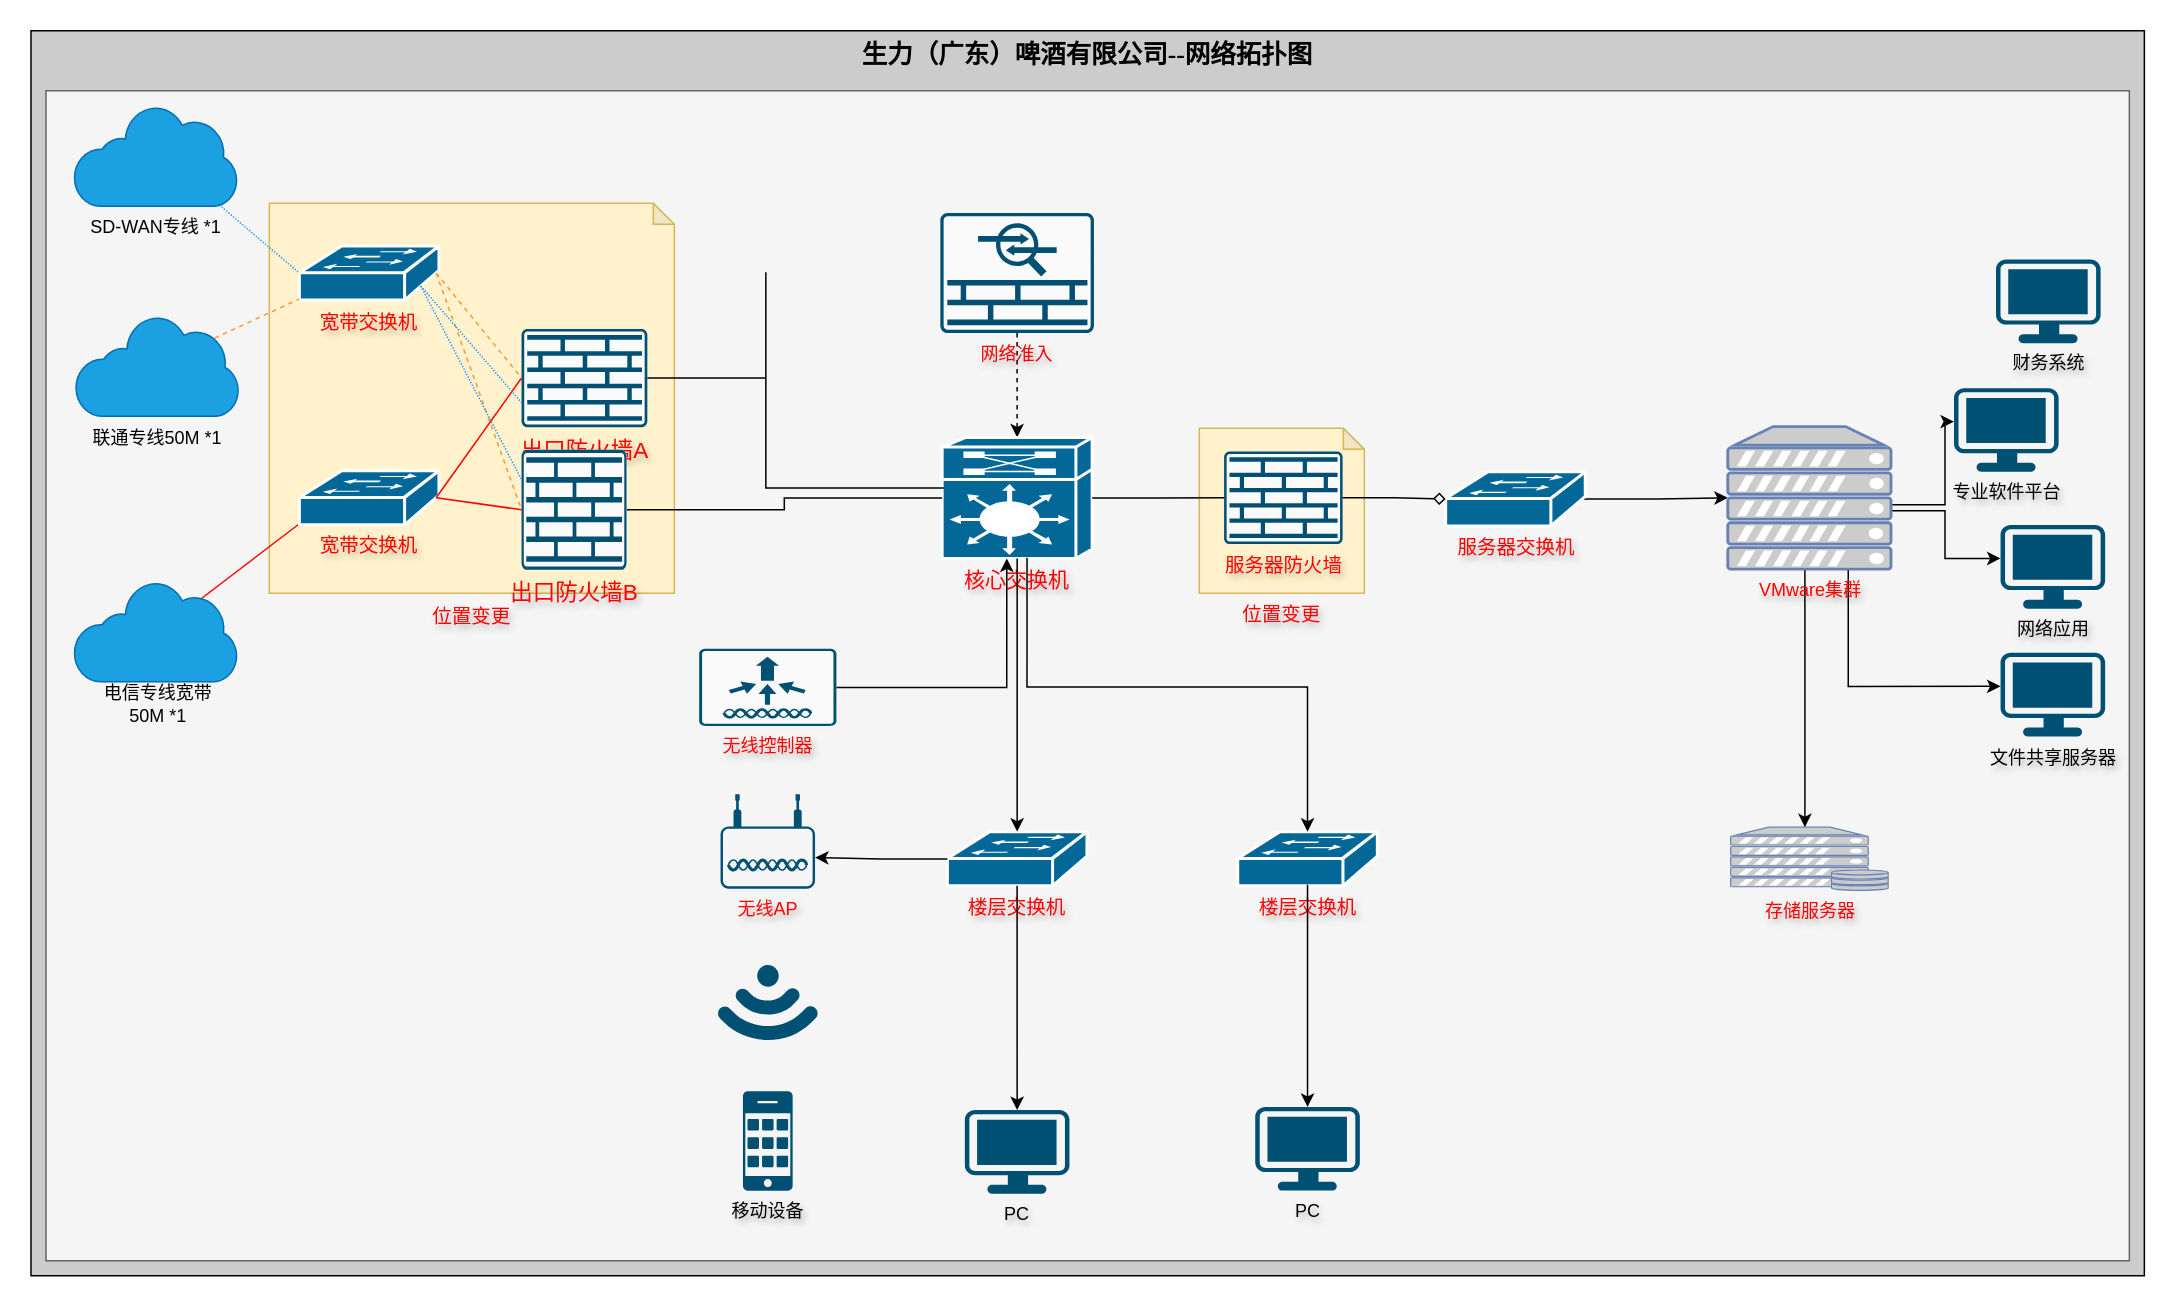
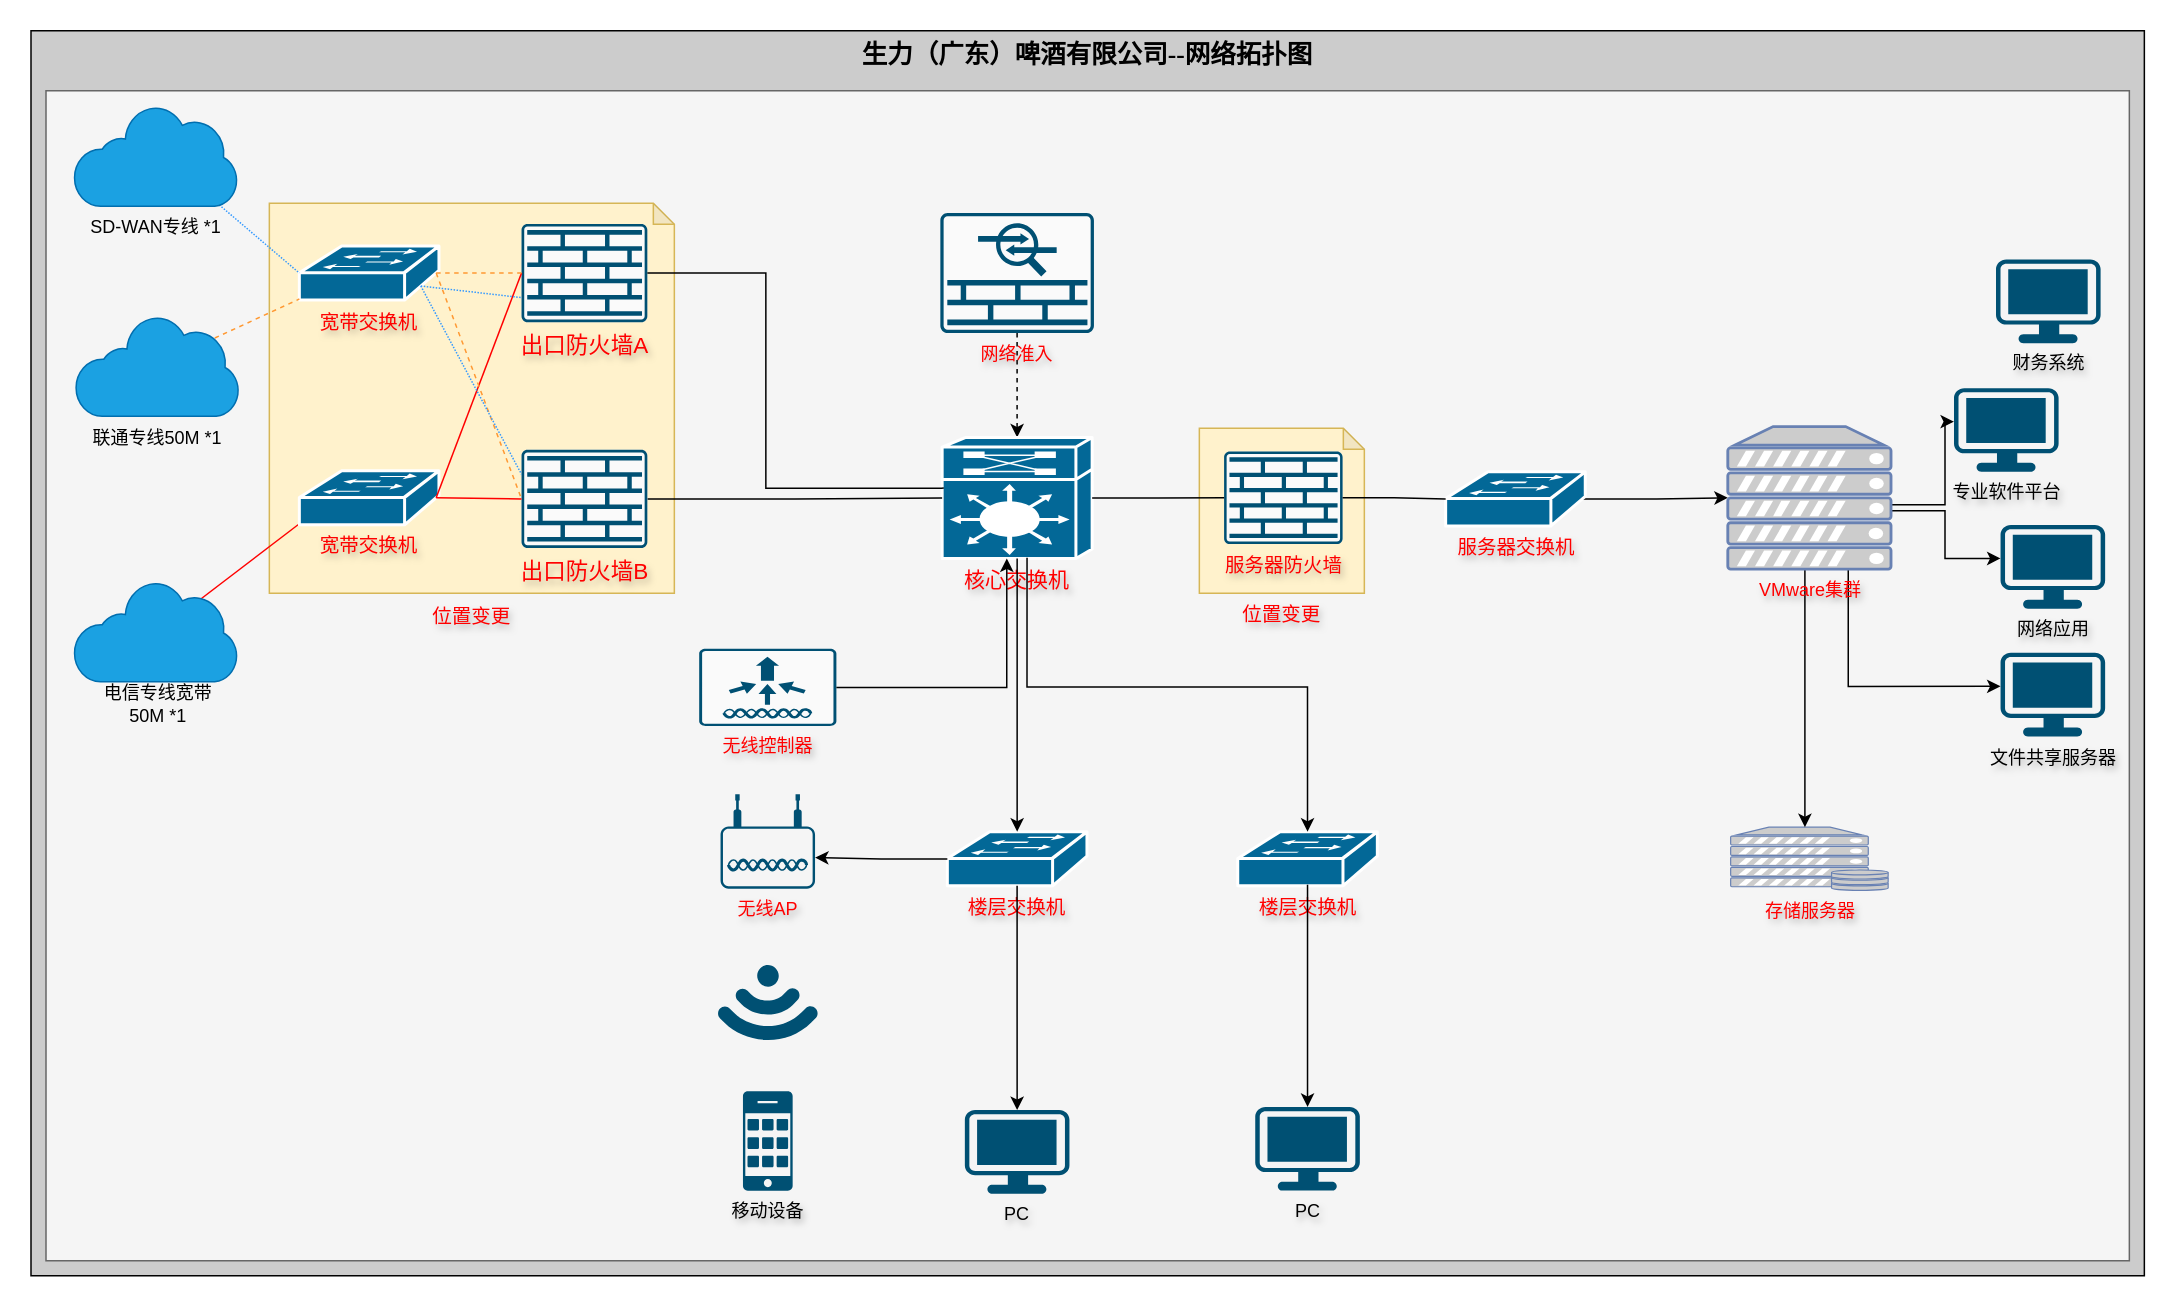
(584, 378) -> (584, 273)
(1433, 499) -> (1438, 499)
(574, 510) -> (584, 499)
